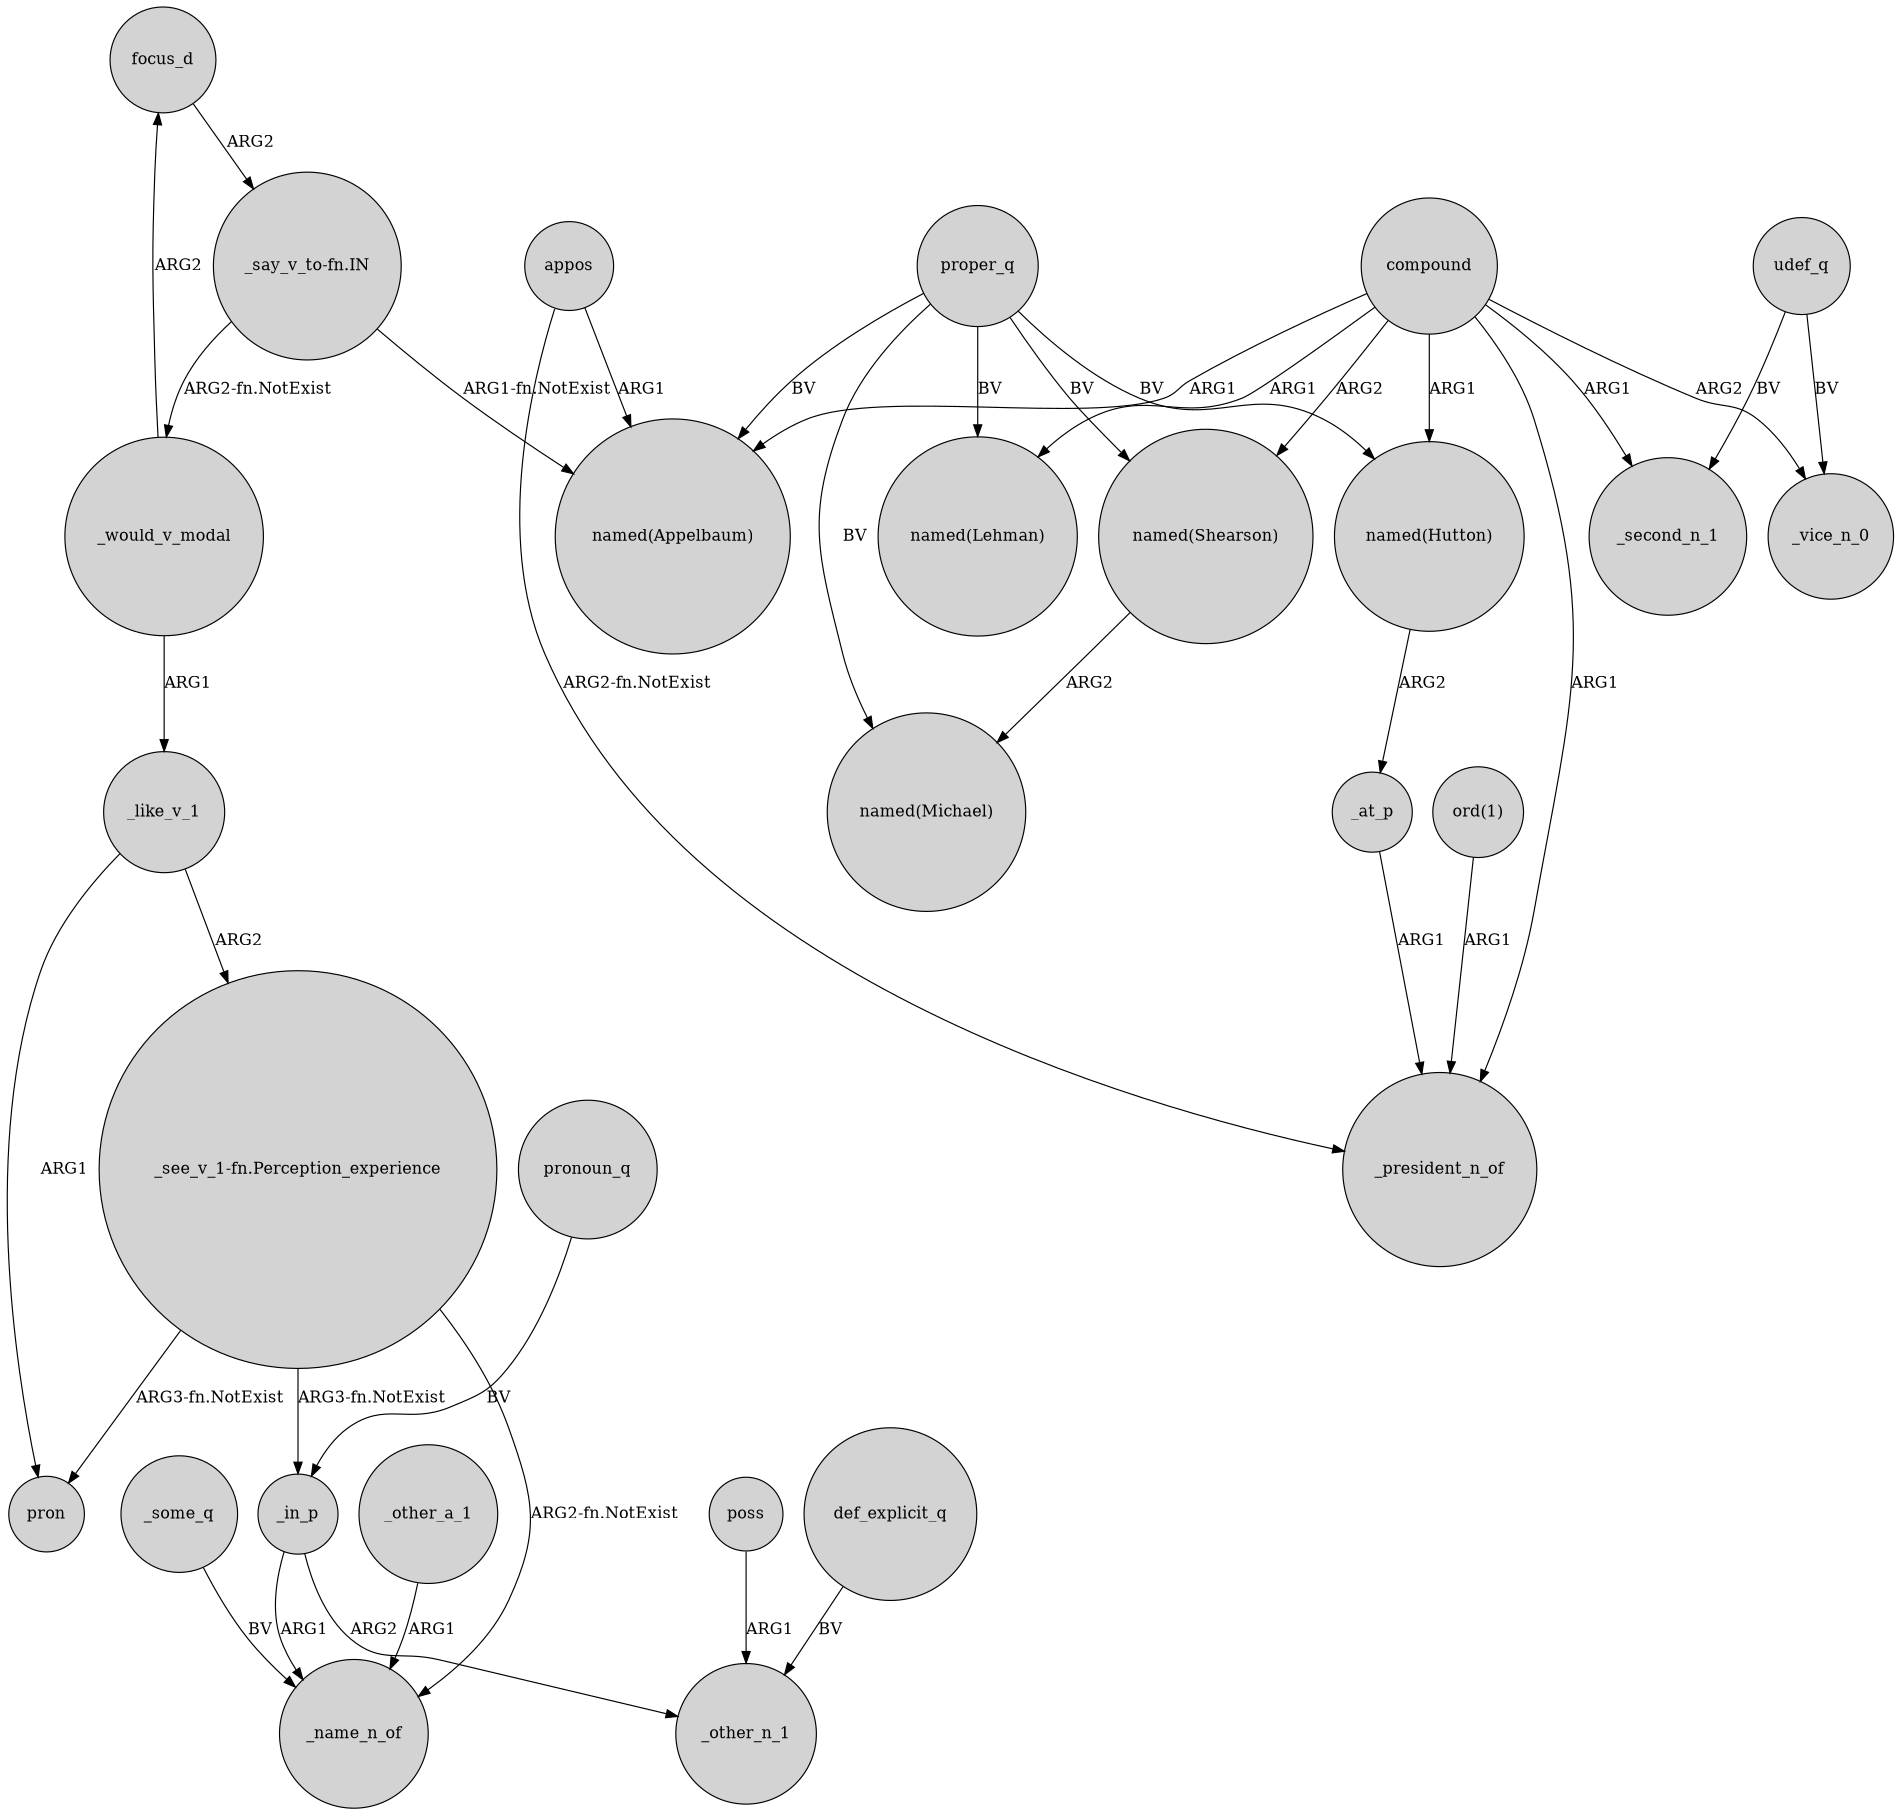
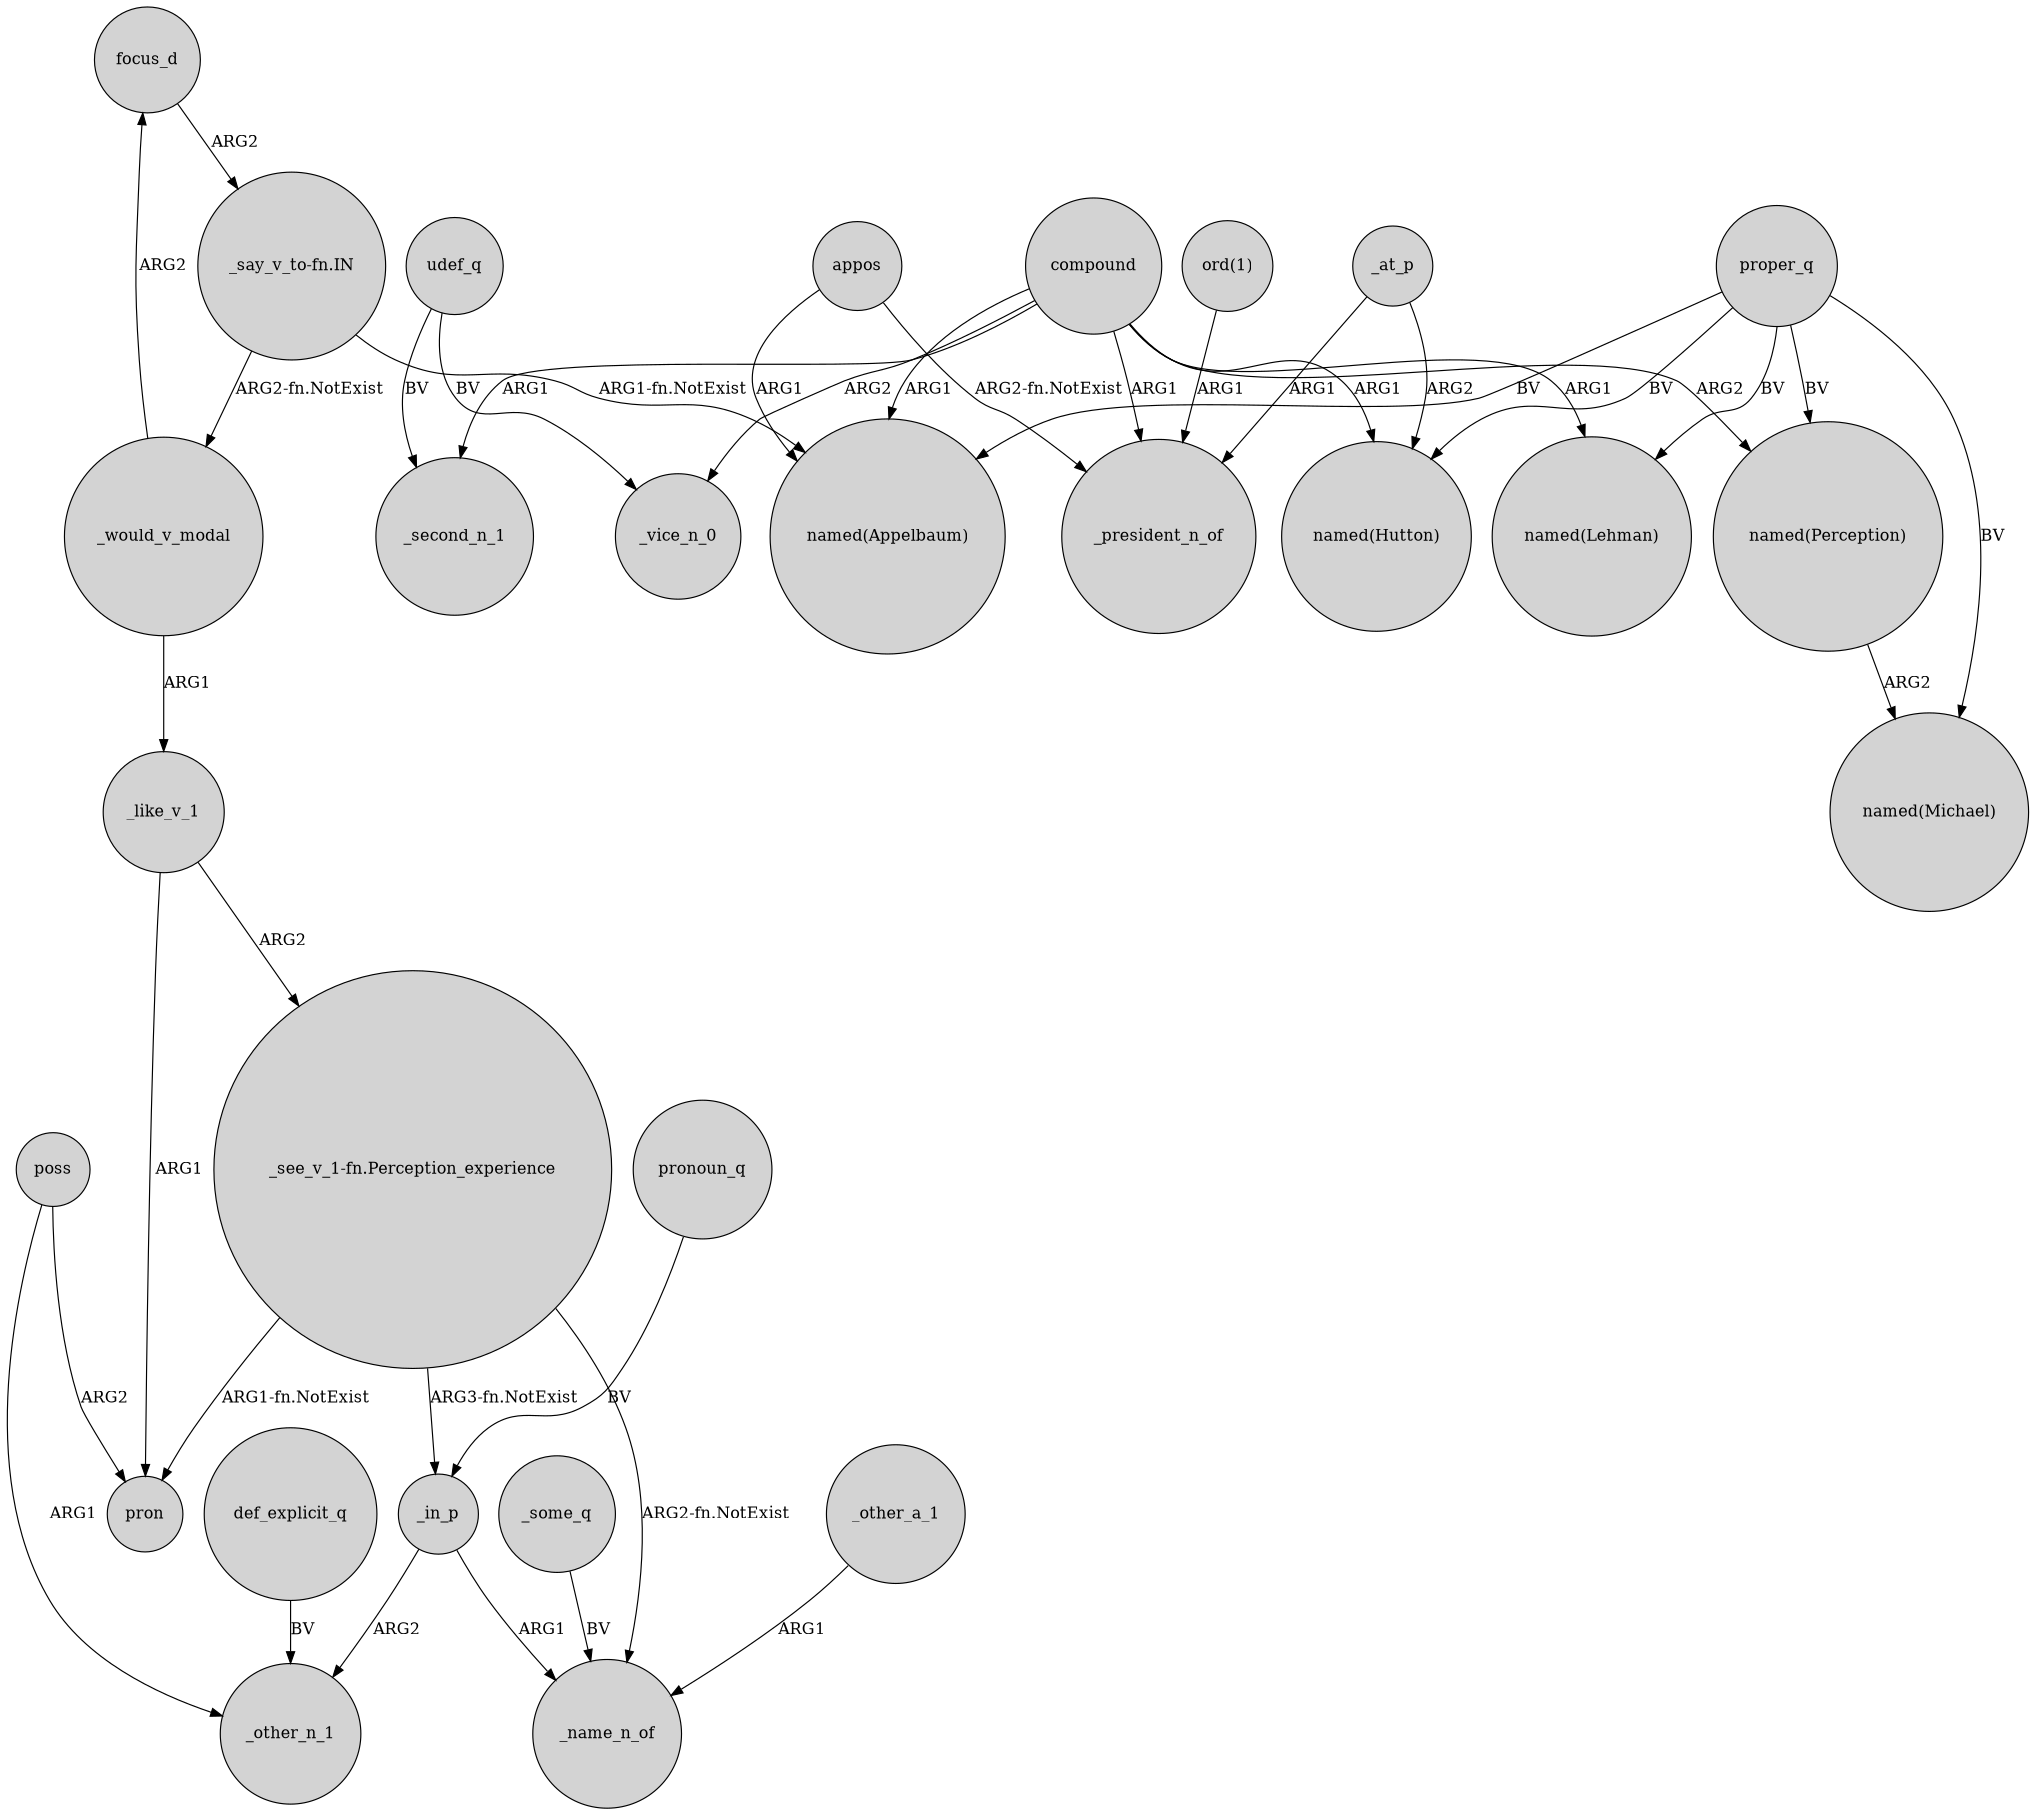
(1206, 536) -> (1828, 536)
(1396, 695) -> (1427, 380)
none -> (65, 1345)
(210, 1398) -> (296, 1398)
